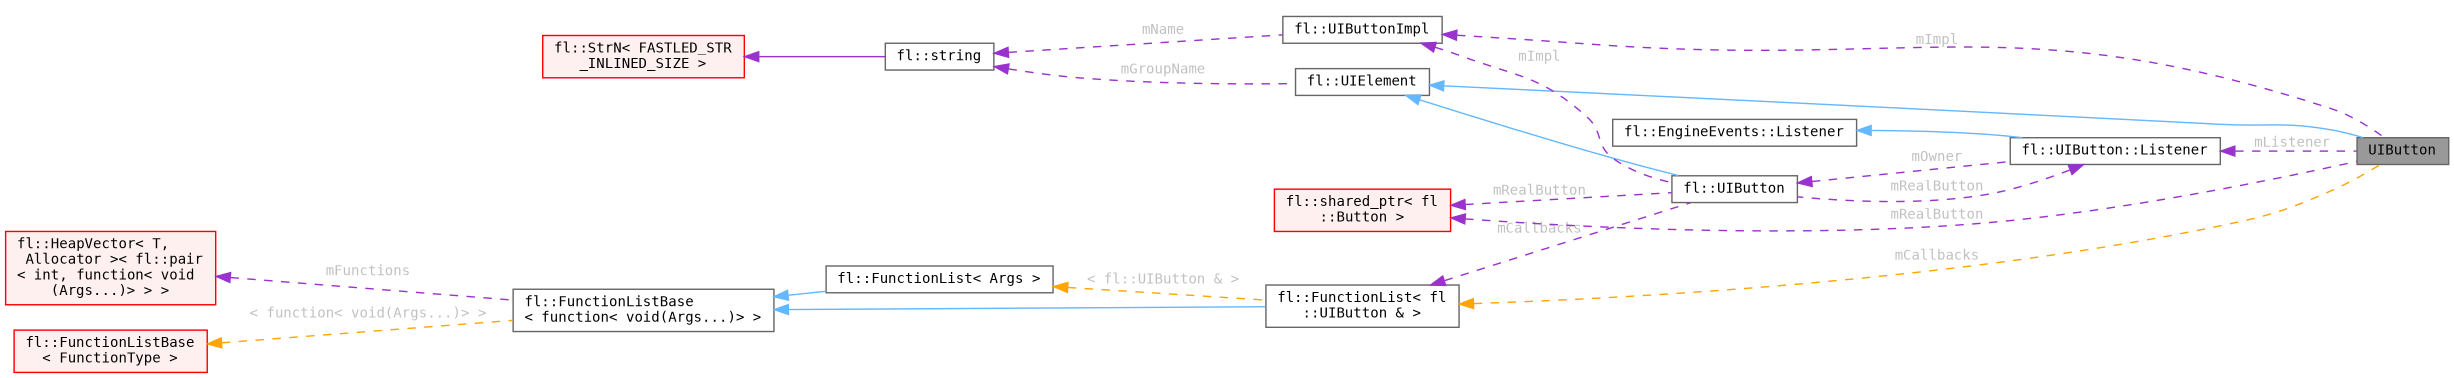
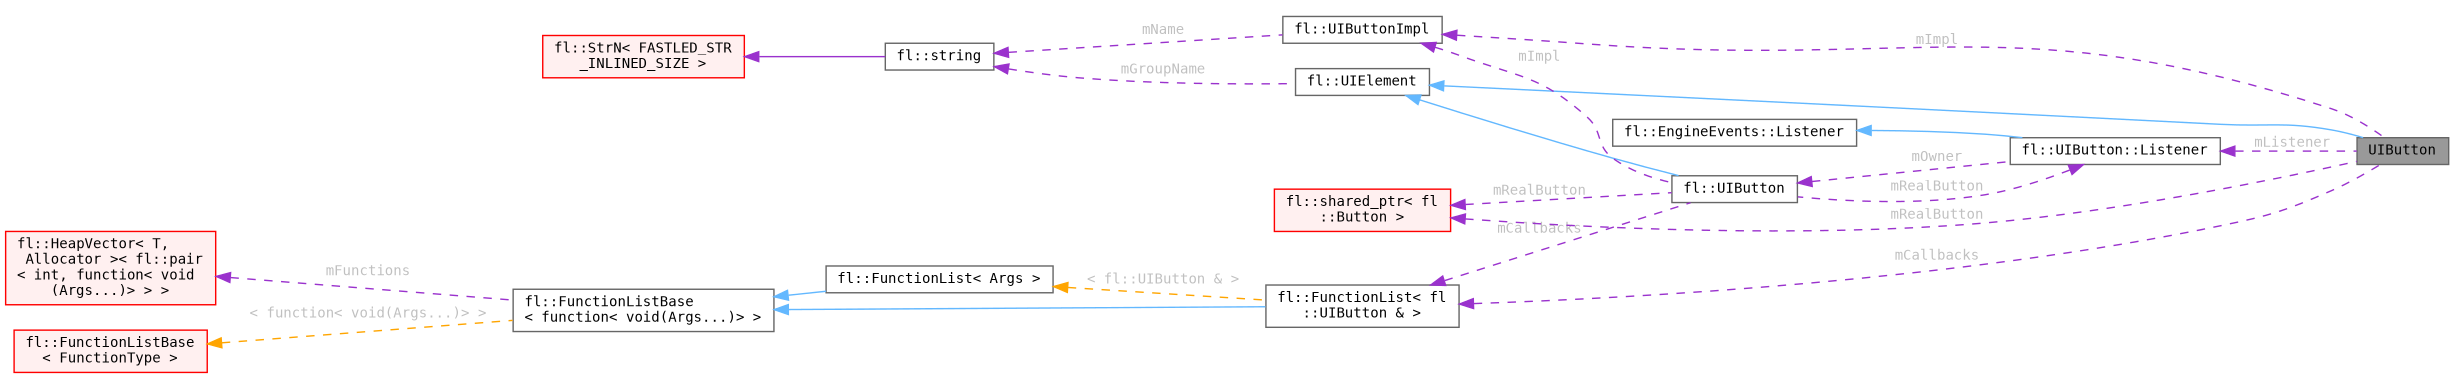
(1934, 270) -> (1934, 270)
